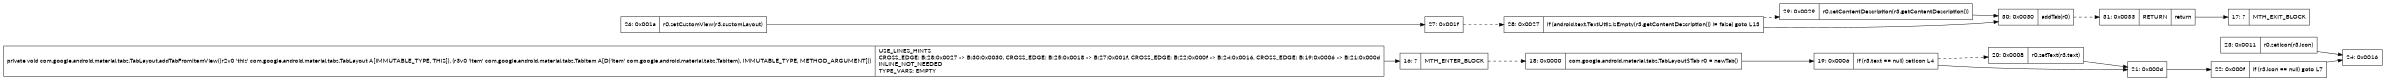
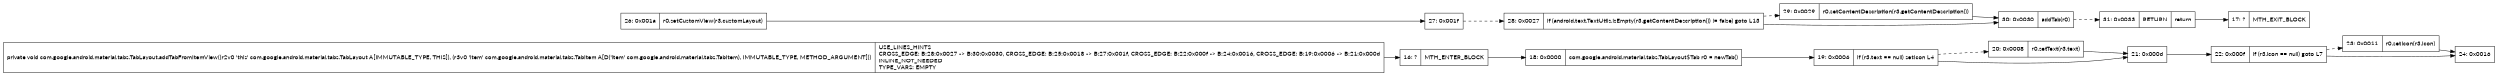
none -> (2332, 49)
(1505, 61) -> (1505, 58)
